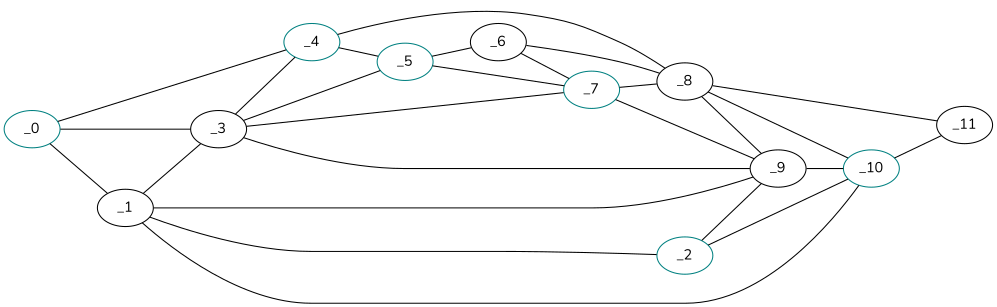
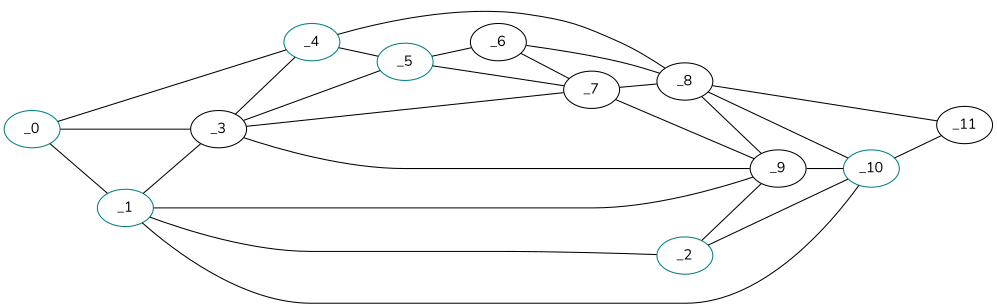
(592, 90) -> (592, 90)
(125, 208) -> (125, 208)
